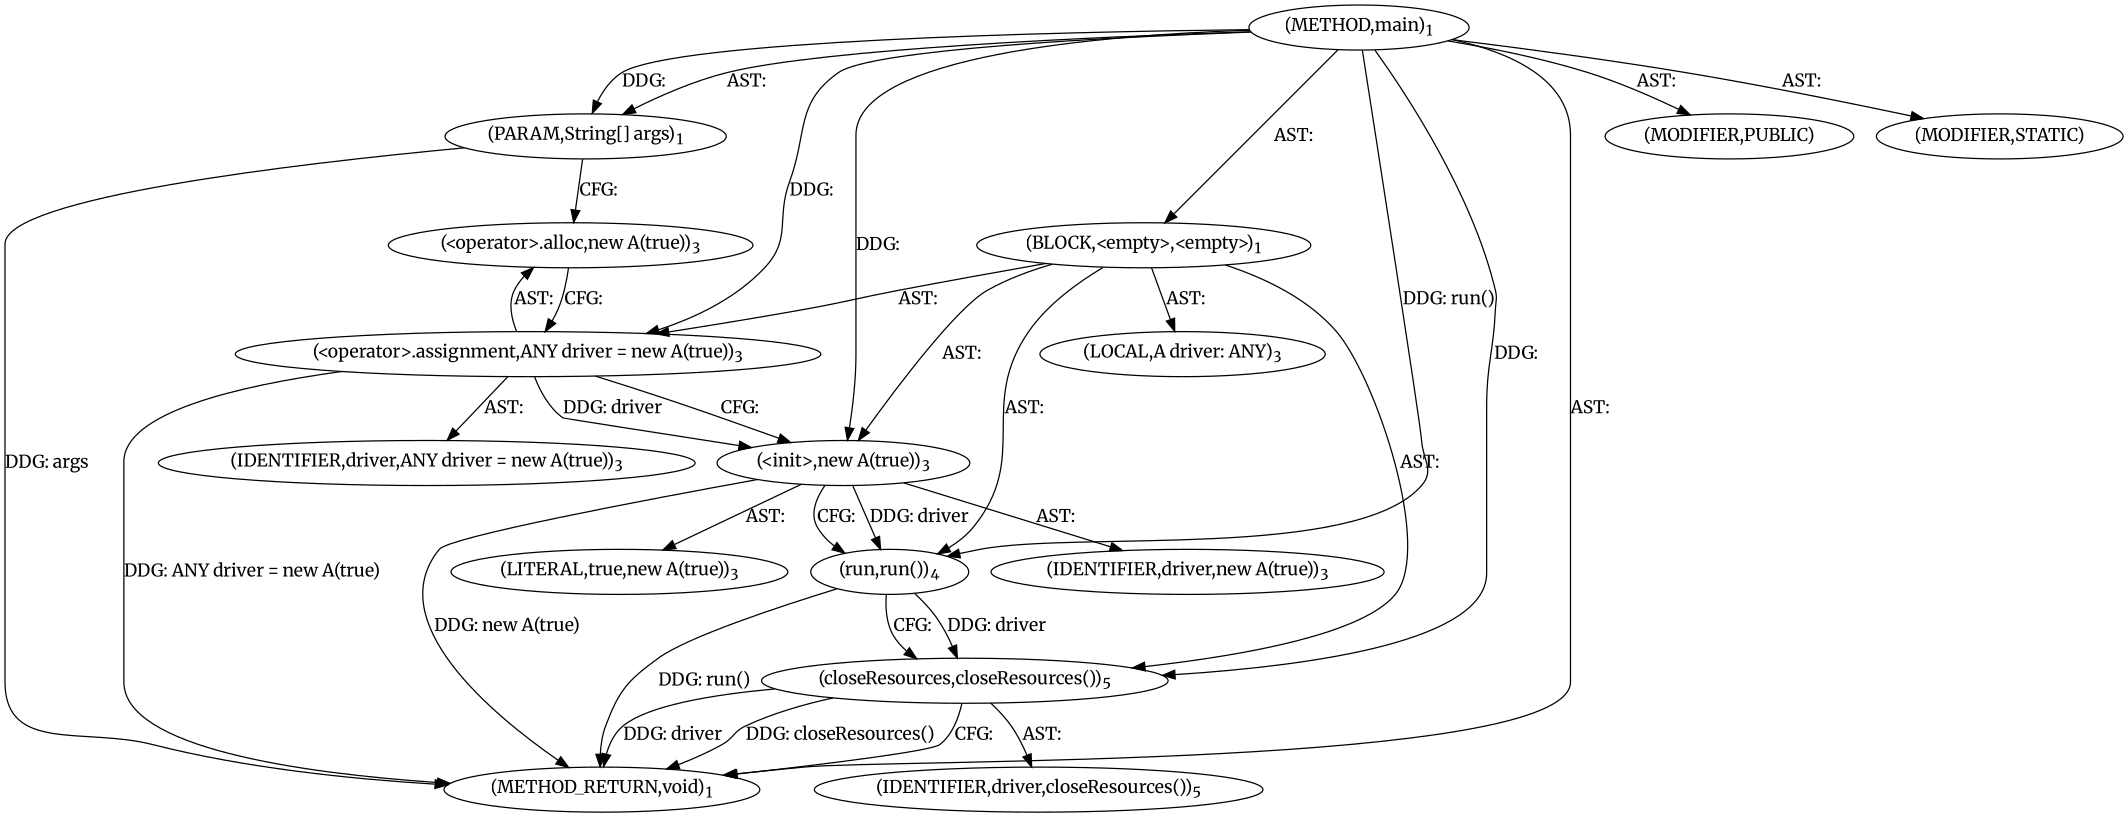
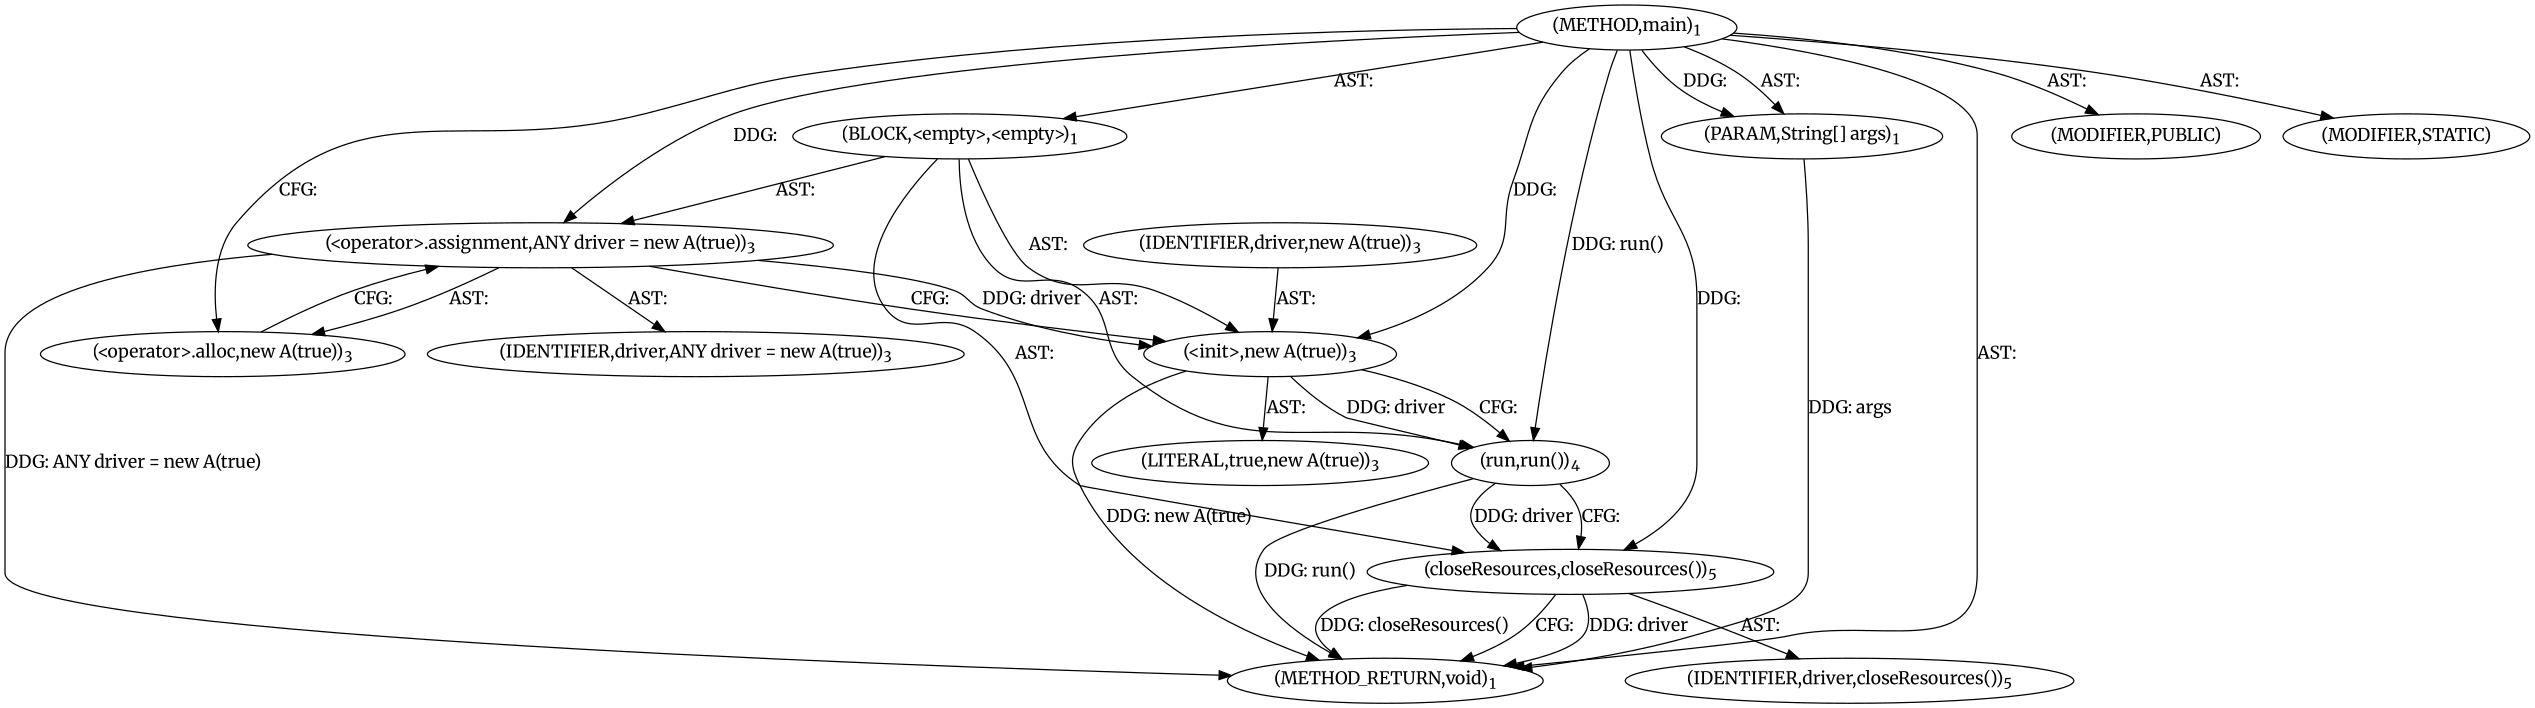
(579, 185) -> (810, 74)
(1183, 354) -> none
(1007, 515) -> (1276, 293)
